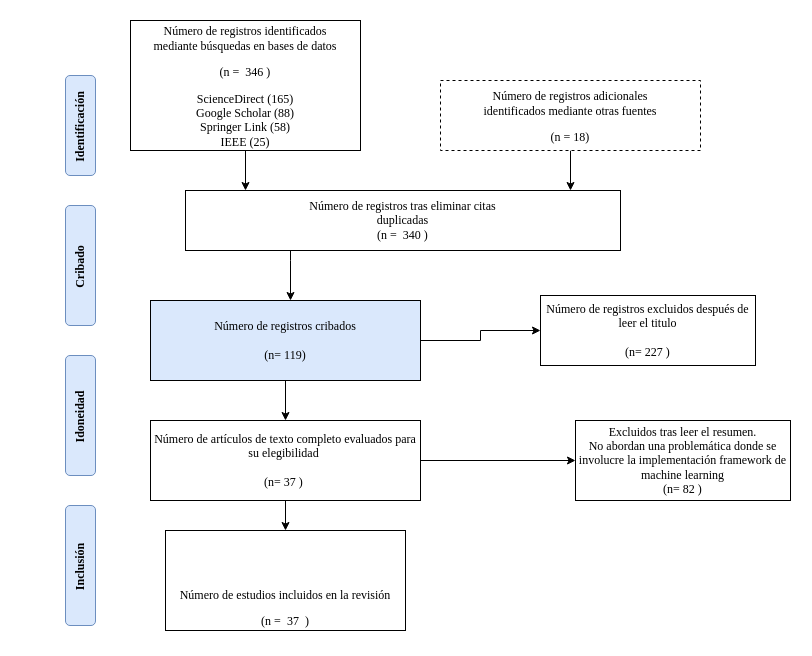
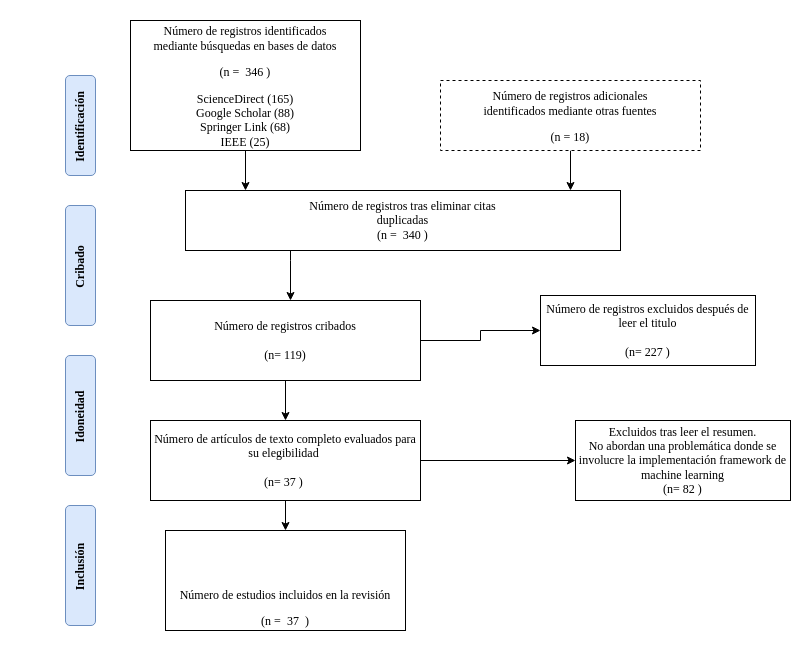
(246, 86) -> (246, 86)
(286, 341) -> (286, 341)
